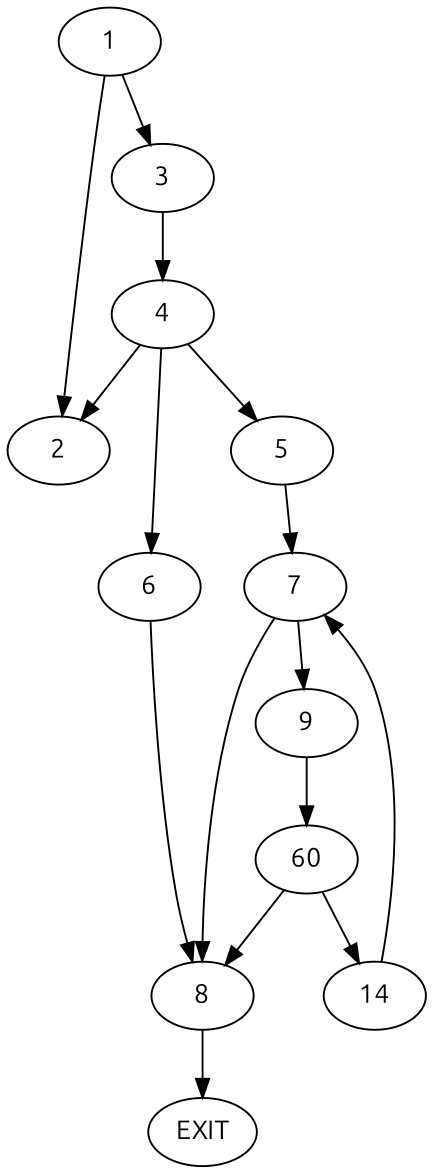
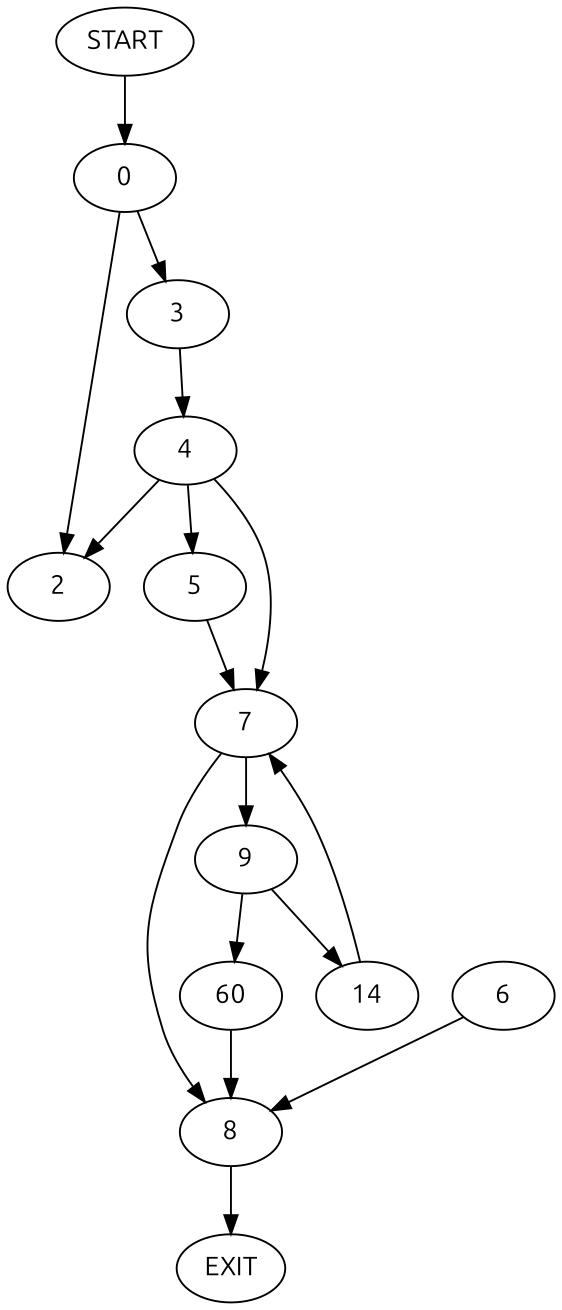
(110, 42) -> (125, 178)
none -> (125, 42)
(157, 441) -> (267, 567)
(336, 919) -> (300, 921)
